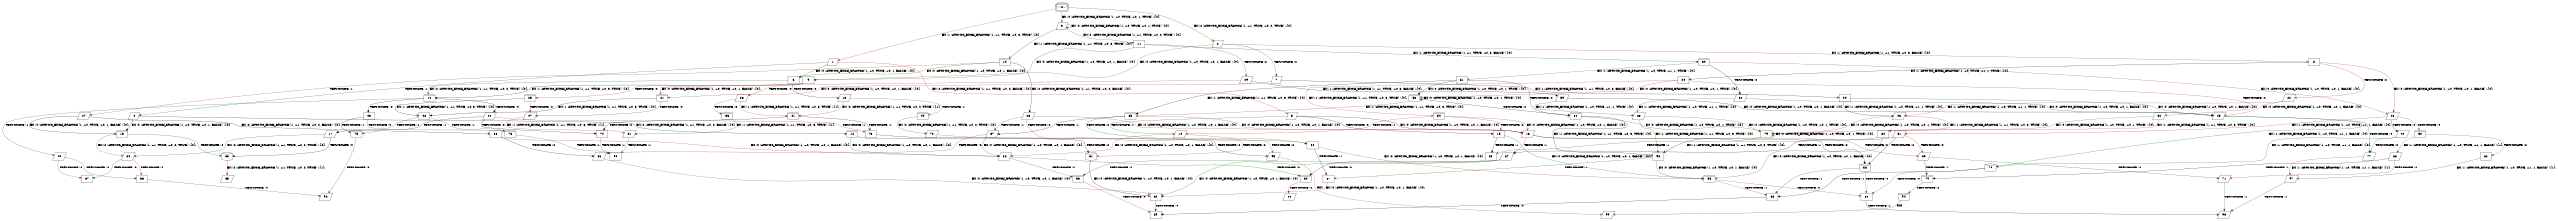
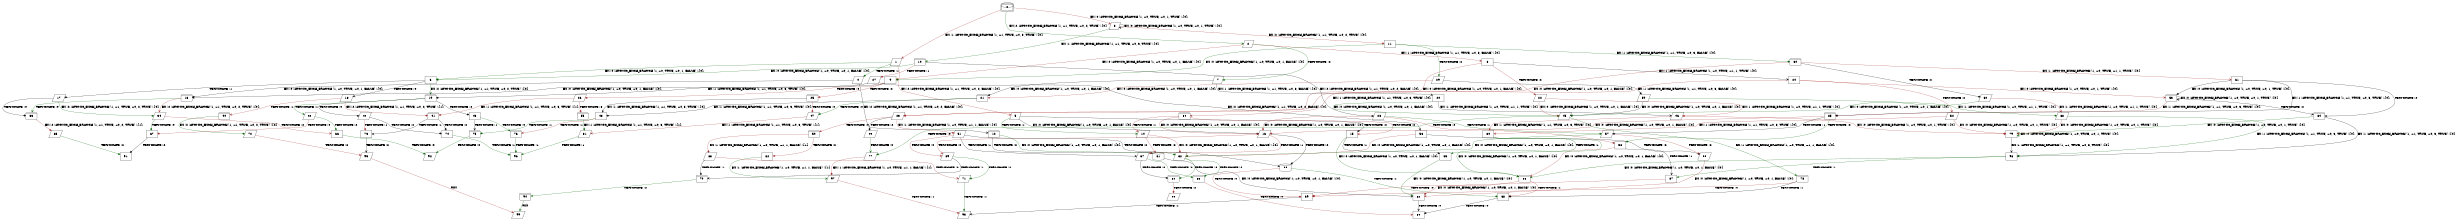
(970, 85) -> (1101, 81)
(412, 128) -> (246, 86)
none -> (126, 156)
(2203, 163) -> none
(2259, 196) -> (897, 196)
